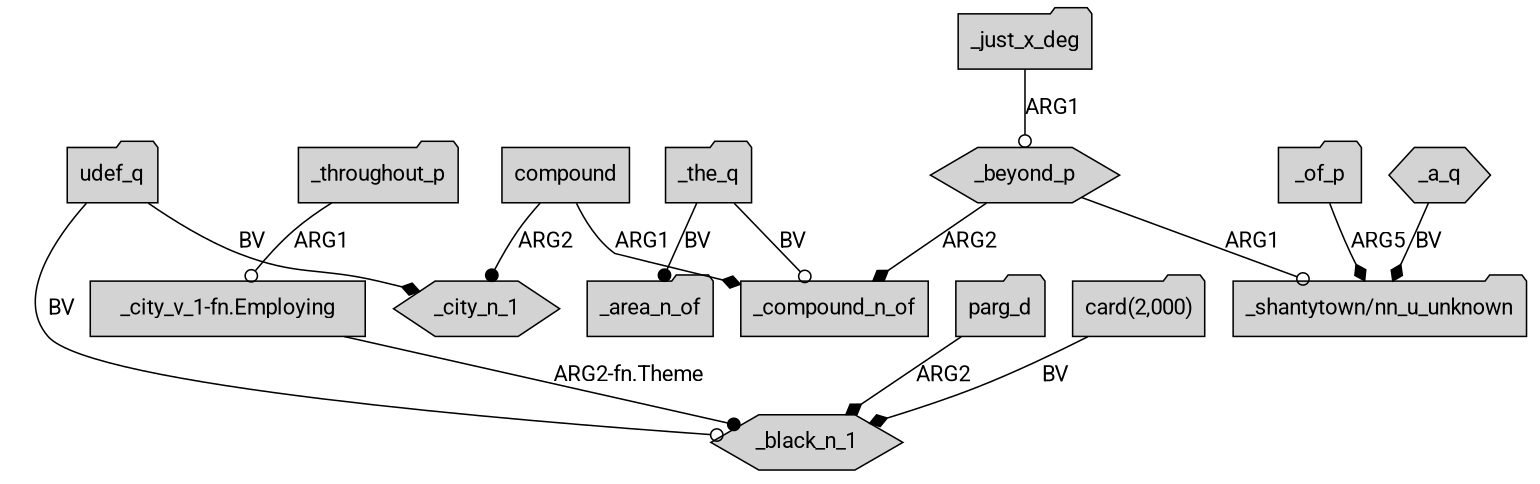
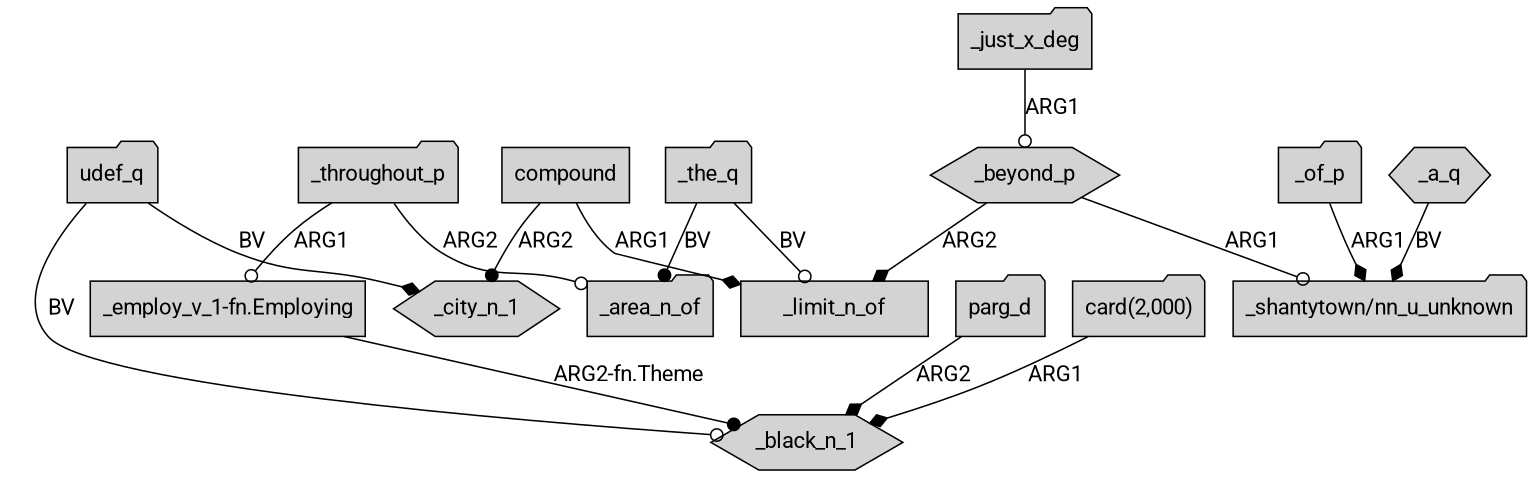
(1378, 242) -> (1378, 242)
none -> (473, 267)
(228, 309) -> (228, 309)
(835, 309) -> (835, 309)
(1056, 376) -> (1056, 376)
